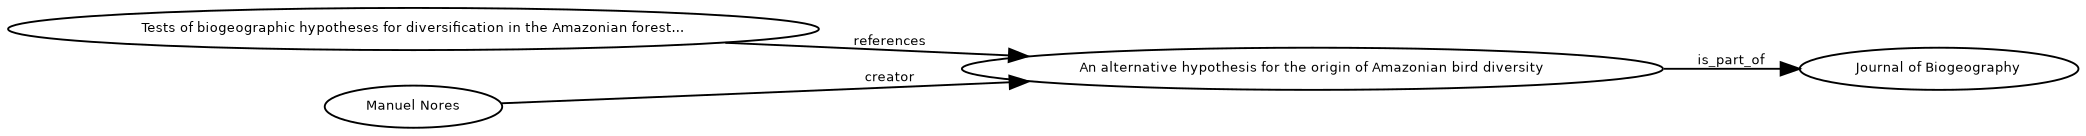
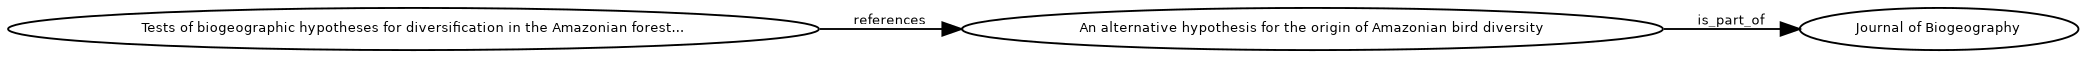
(413, 107) -> none
